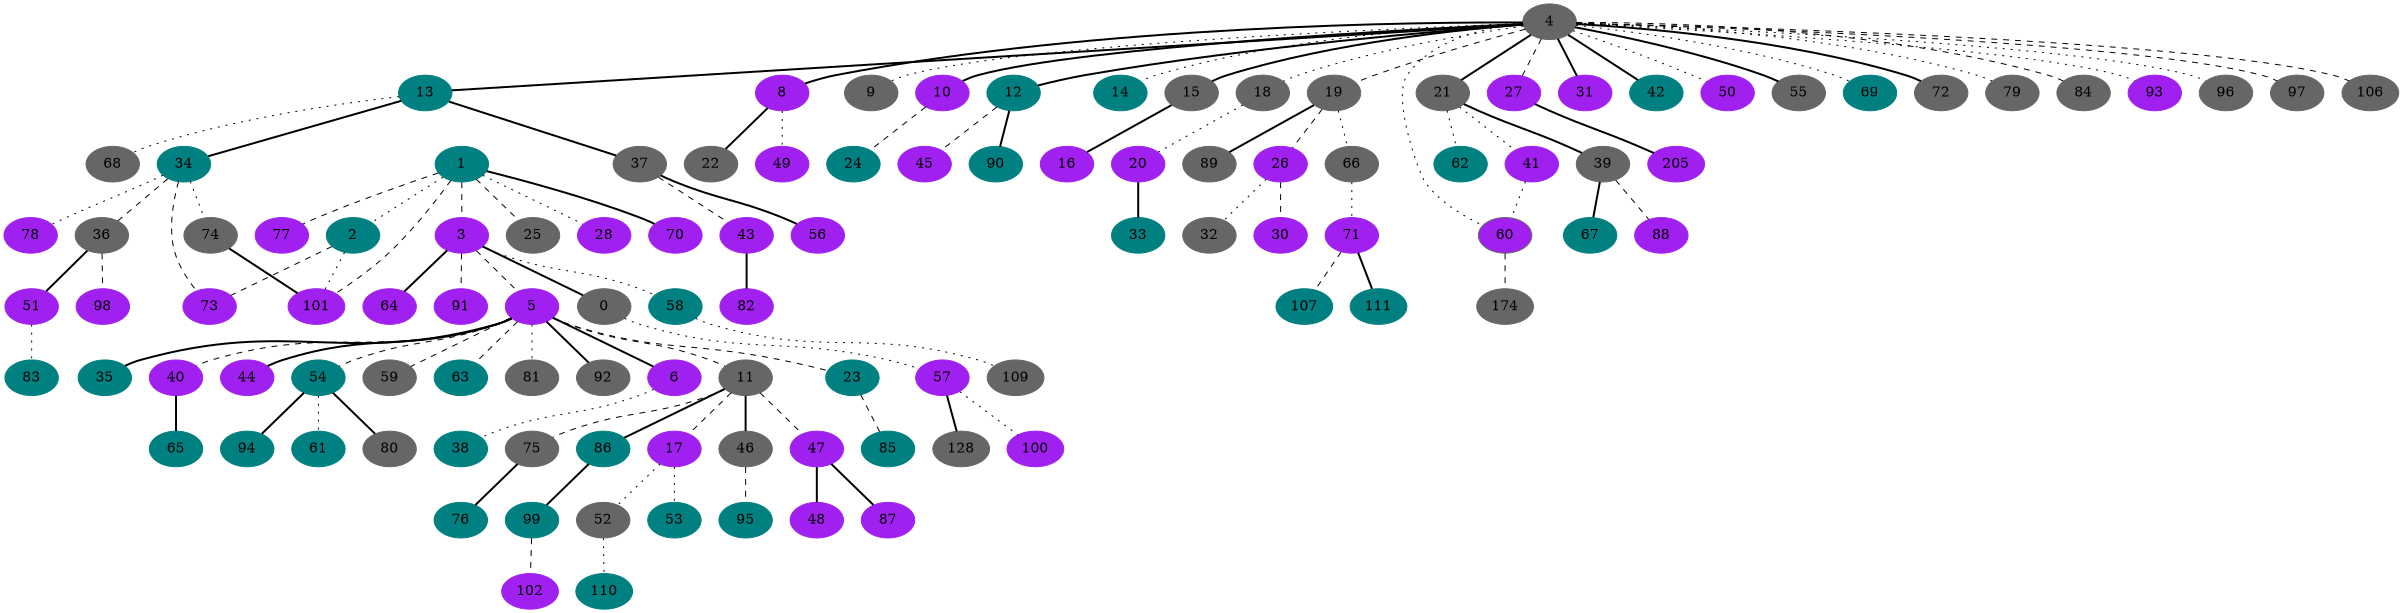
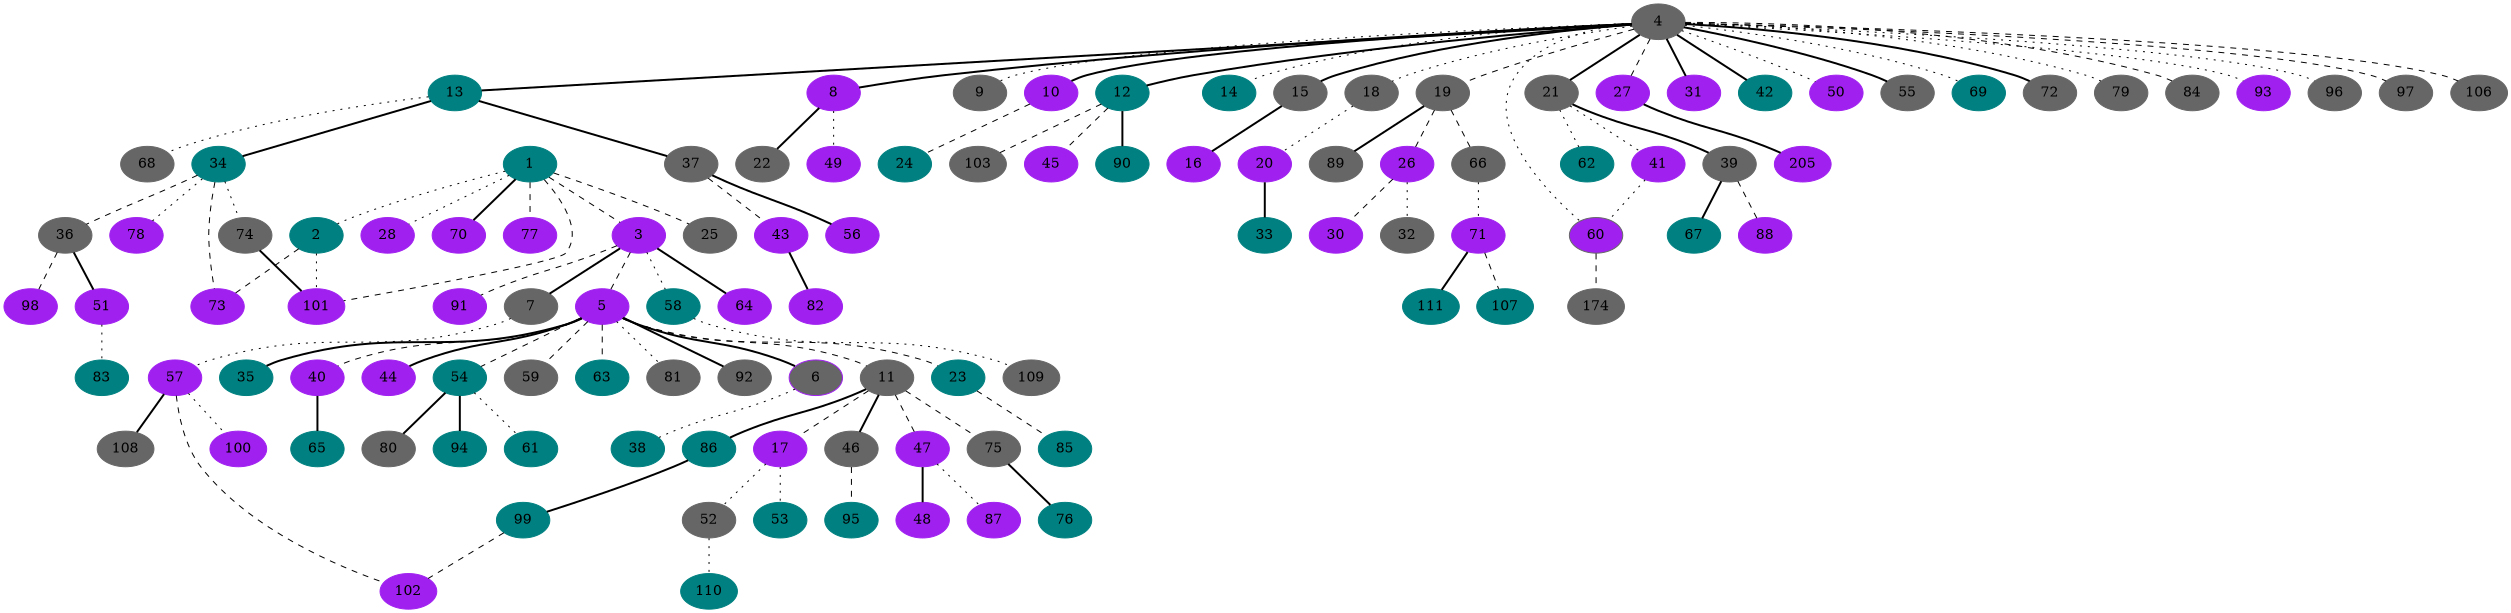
(1343, 129) -> (1461, 129)
none -> (978, 164)
(604, 307) -> (531, 307)
(674, 378) -> (816, 378)
(961, 449) -> (126, 449)
(852, 484) -> (958, 484)
none -> (253, 516)
